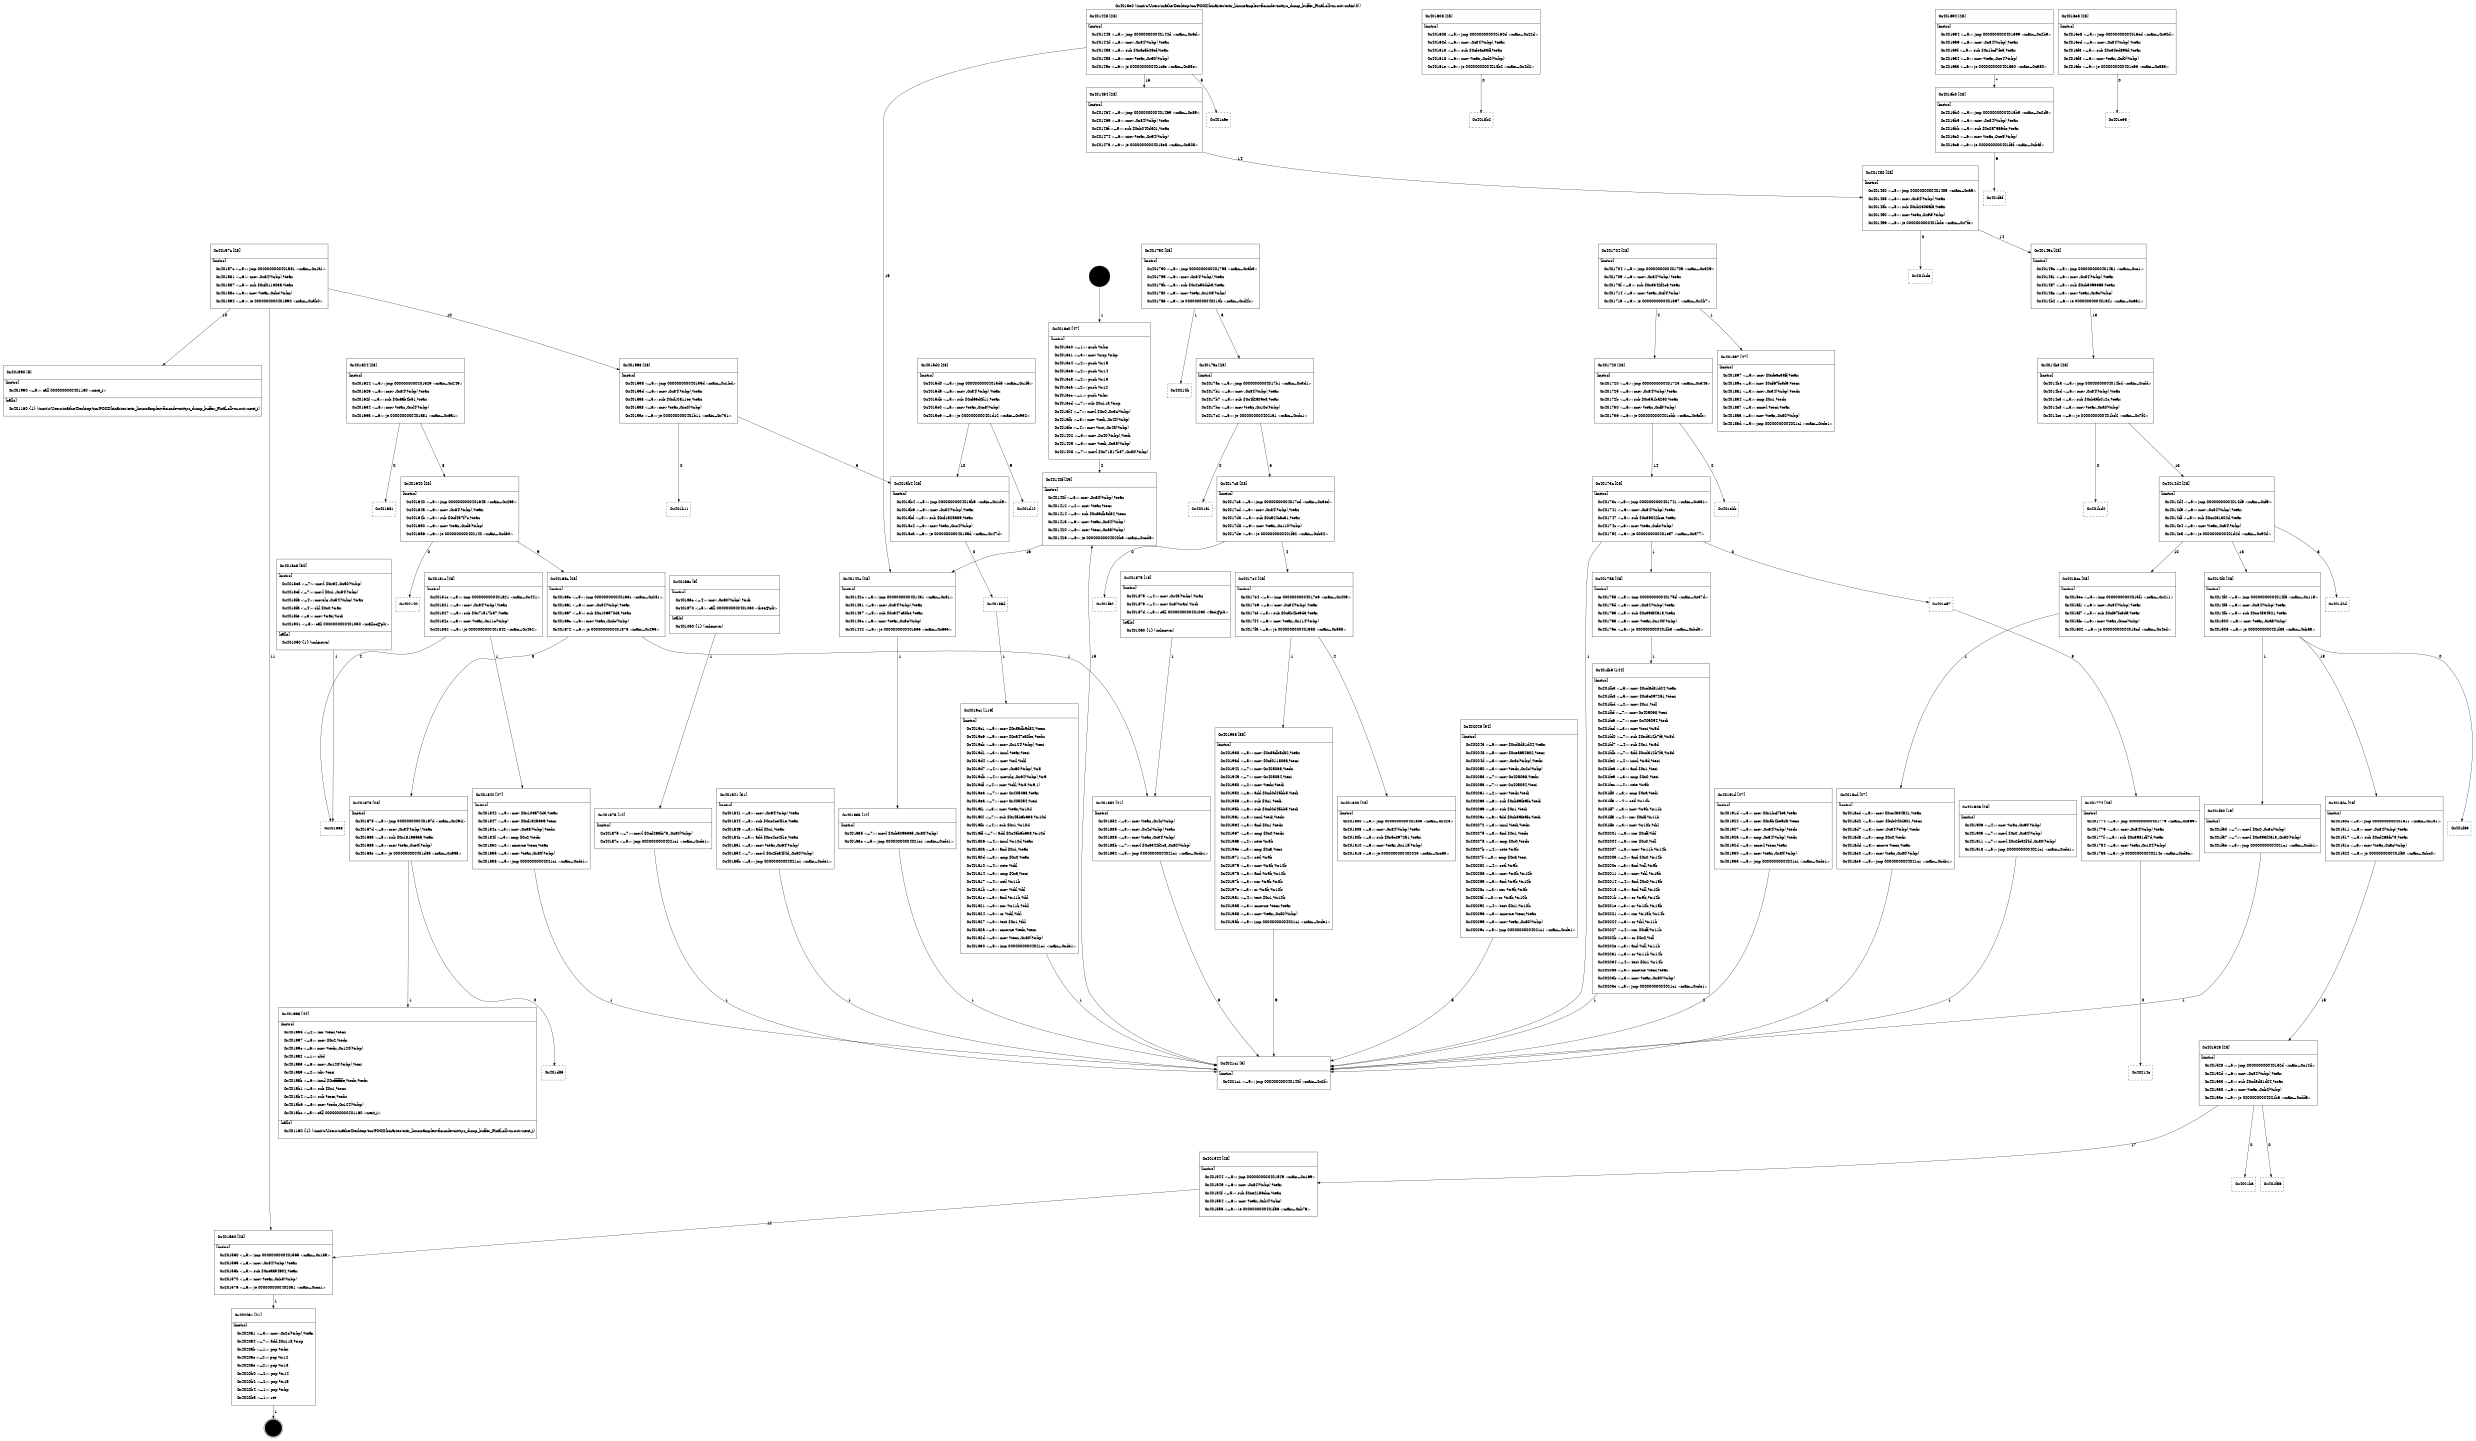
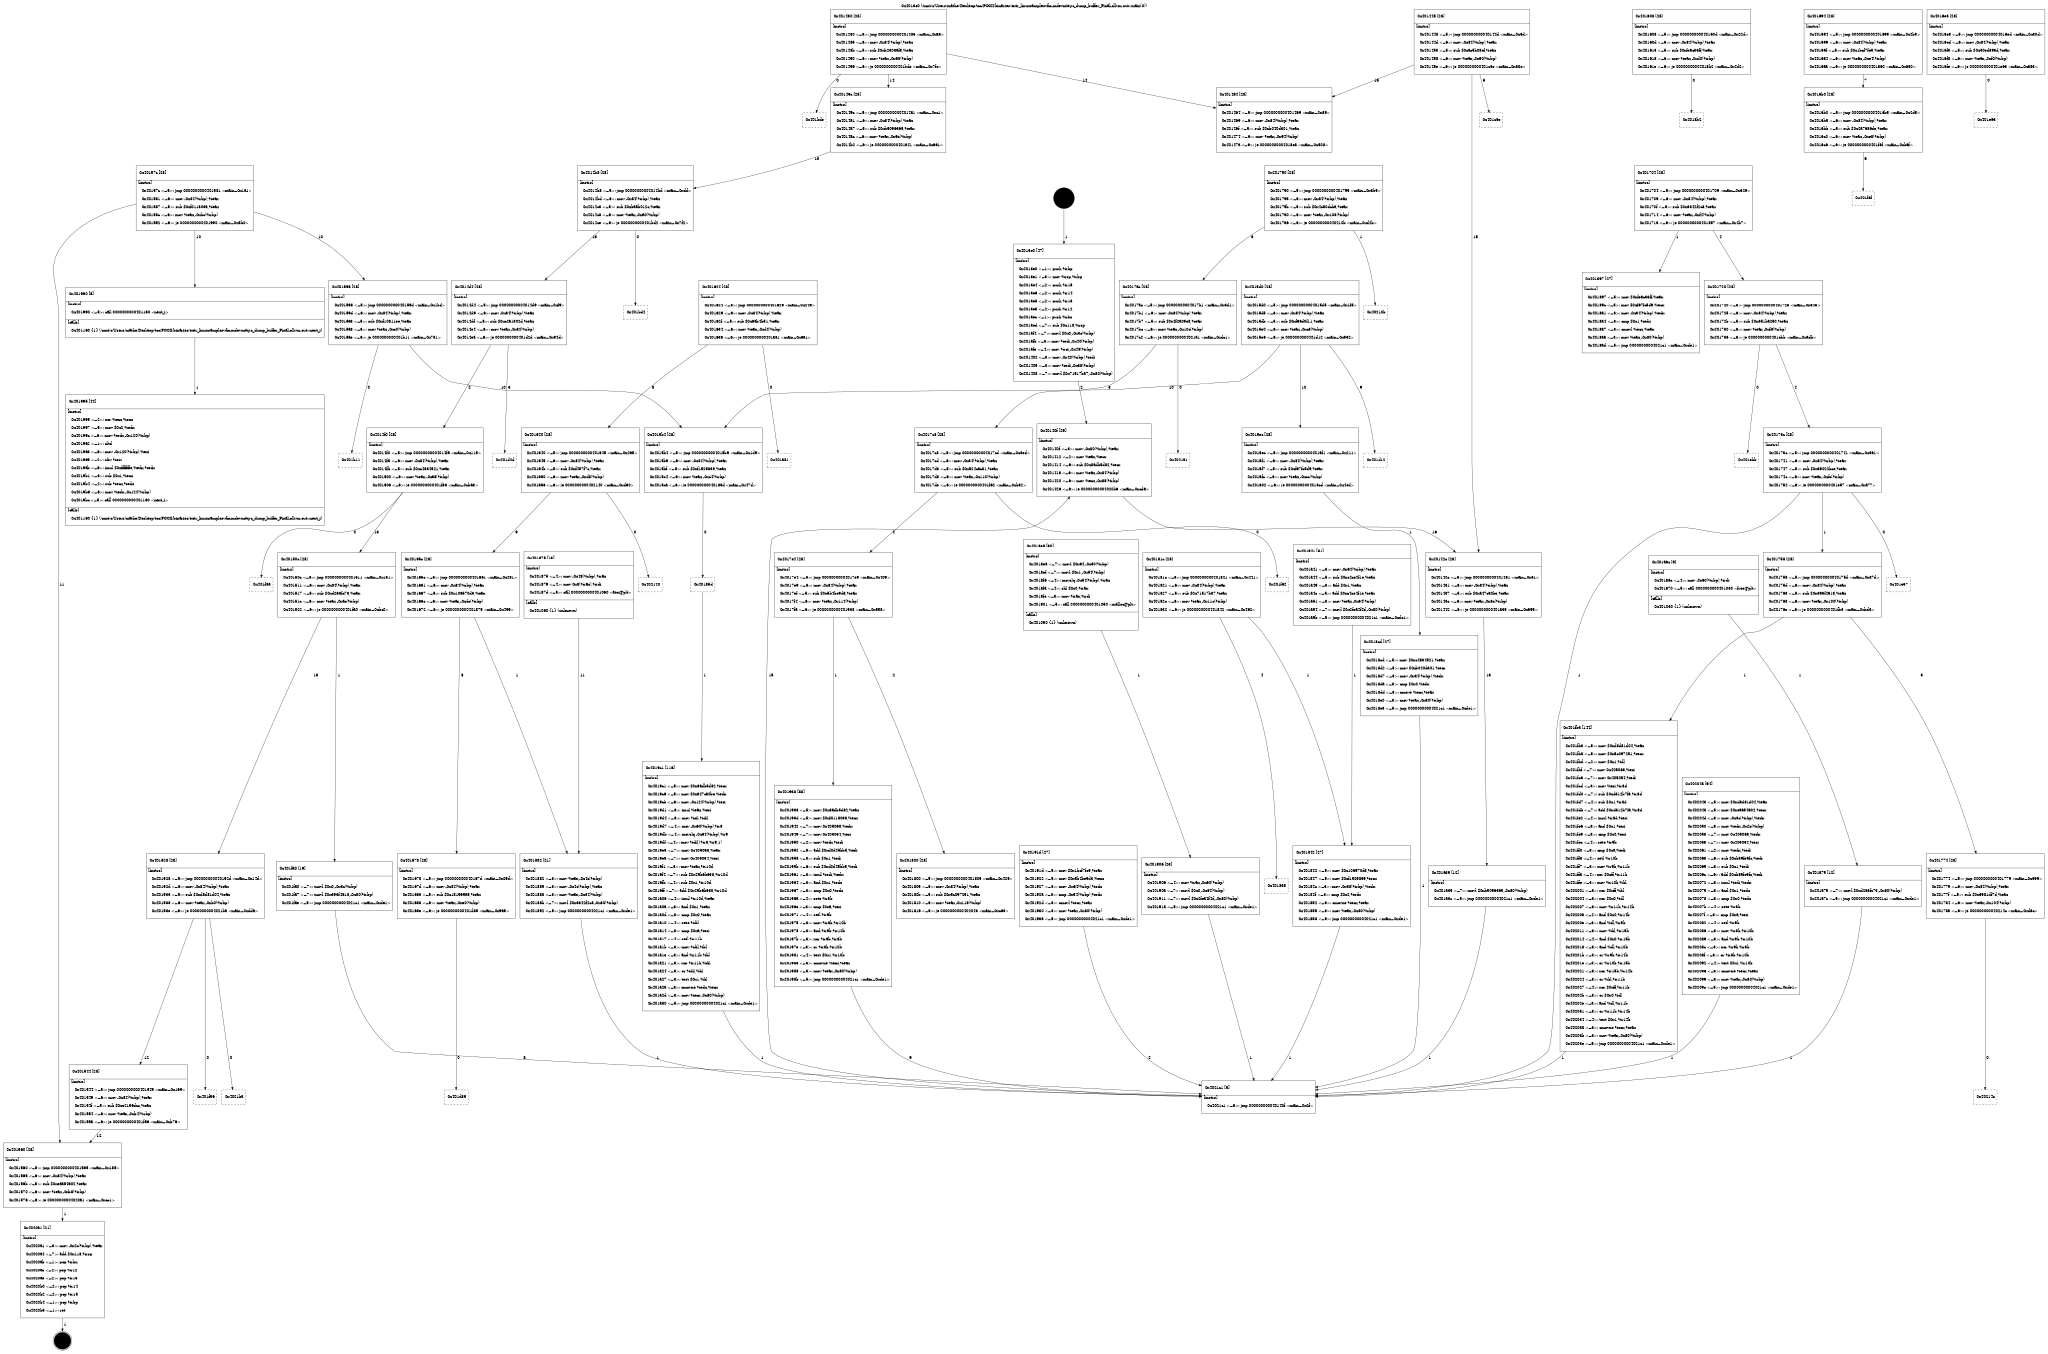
(1530, 188) -> (1080, 81)
(856, 466) -> (503, 388)
(1655, 466) -> (1795, 388)
(2241, 552) -> (469, 388)
(2168, 556) -> (1300, 385)
(899, 657) -> (1488, 676)
(1172, 657) -> (582, 676)
(2081, 666) -> (1927, 727)
(2262, 719) -> (336, 738)
(333, 734) -> (1148, 742)
(408, 933) -> (195, 365)
(1218, 1001) -> (657, 1058)
(1452, 1001) -> (1671, 1058)
(2183, 1001) -> (524, 1058)
(952, 1036) -> (1352, 734)
(2133, 1145) -> (146, 1058)
